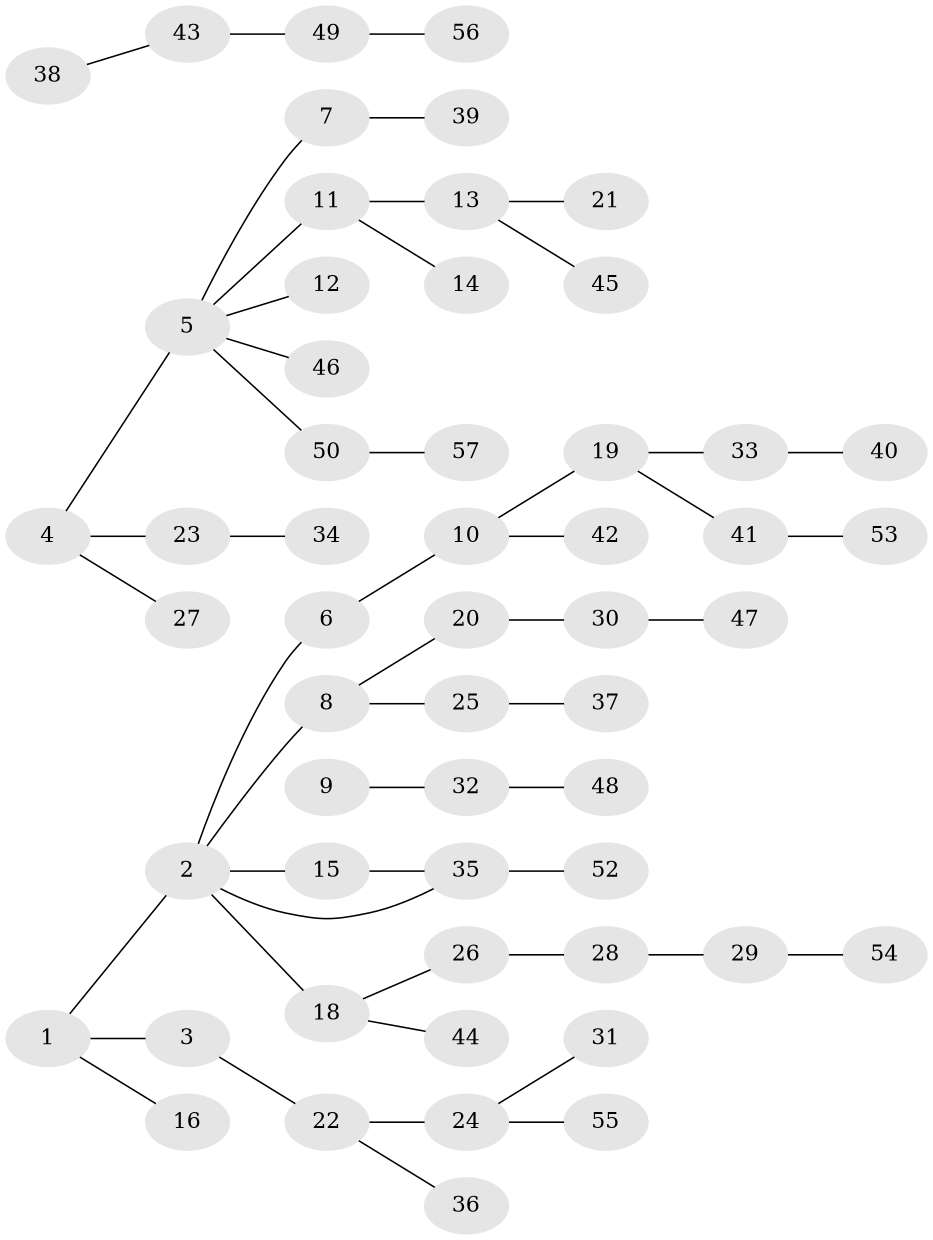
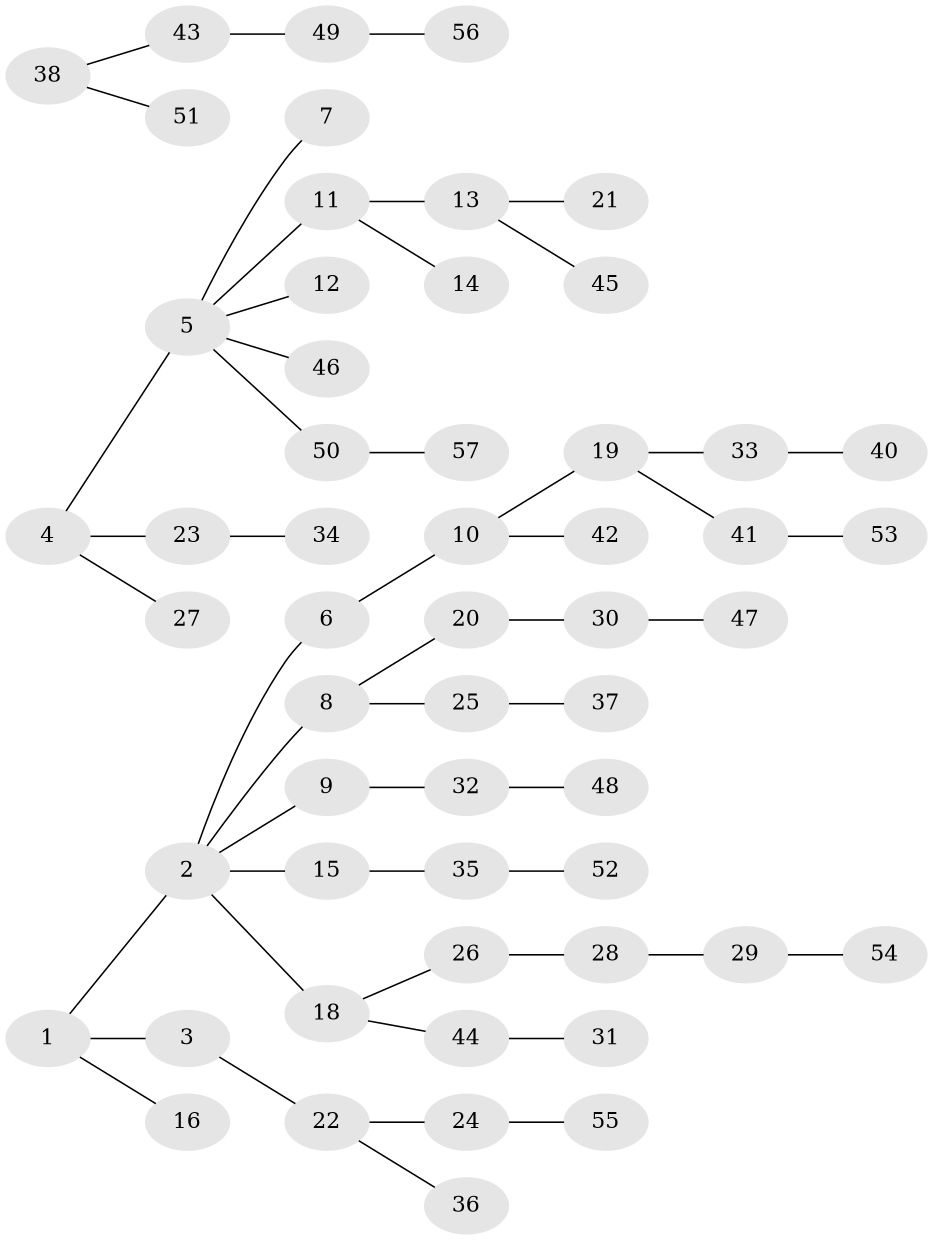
none -> (188, 118)
(467, 118) -> none
(327, 919) -> (257, 829)
(536, 1080) -> (537, 1038)
